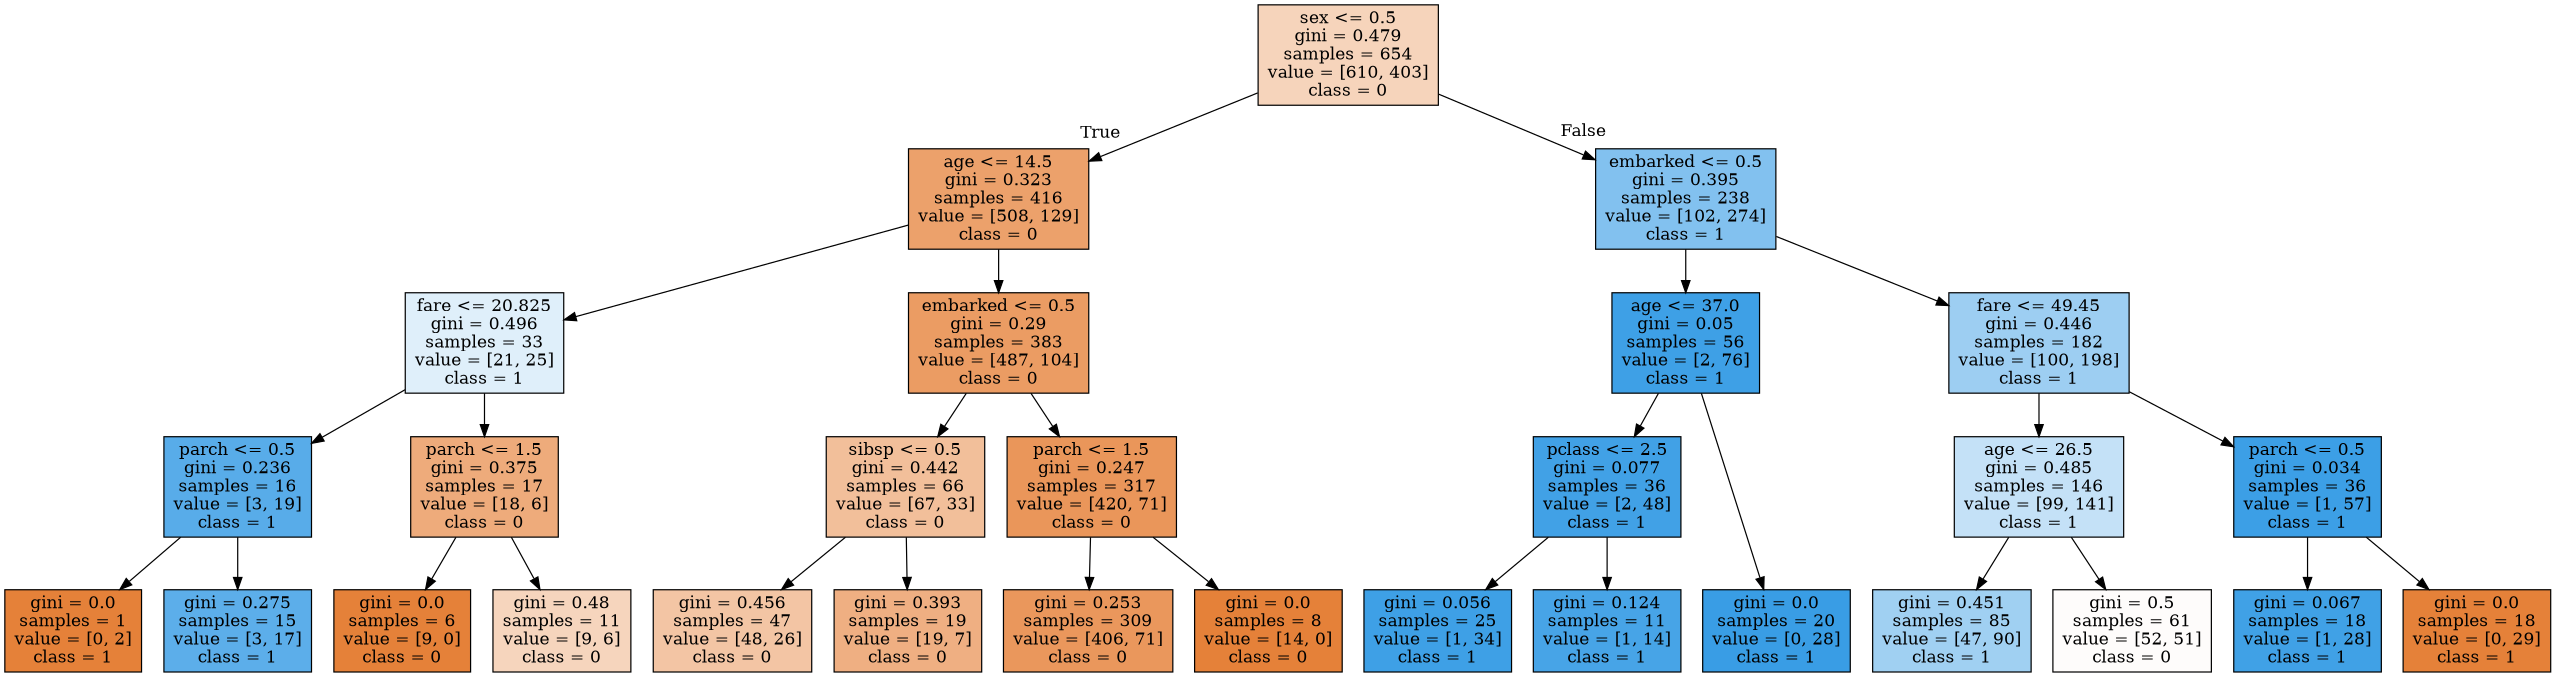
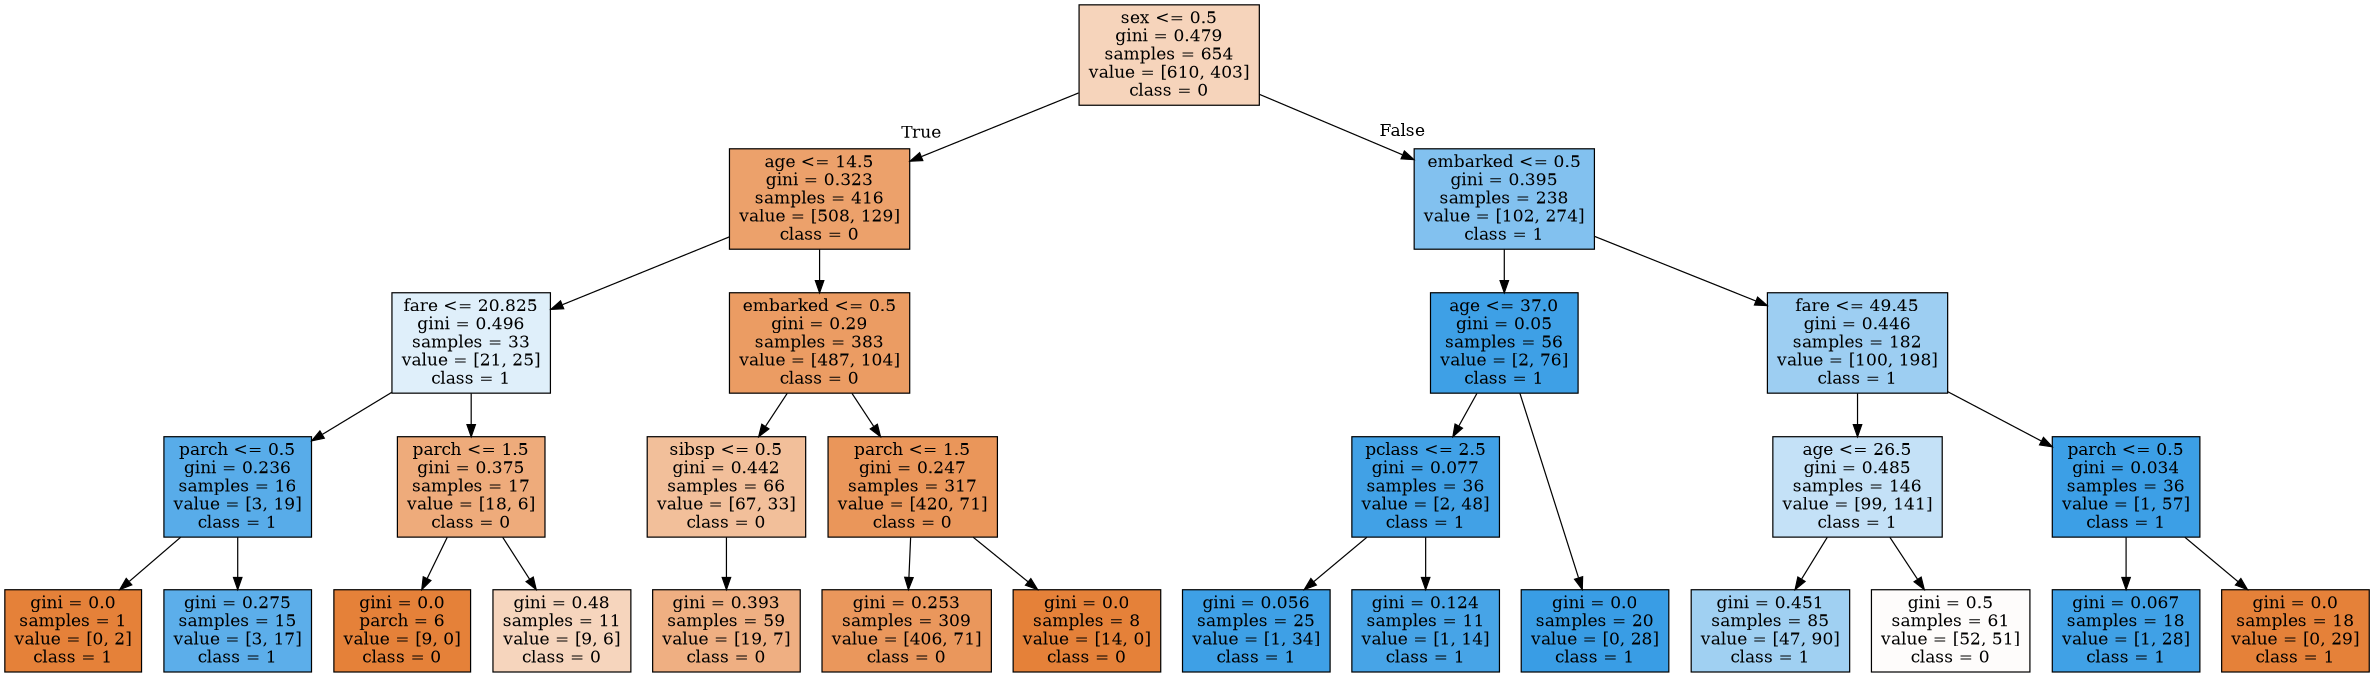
(402, 631) -> (402, 631)
(732, 631) -> none
(908, 631) -> (726, 631)
